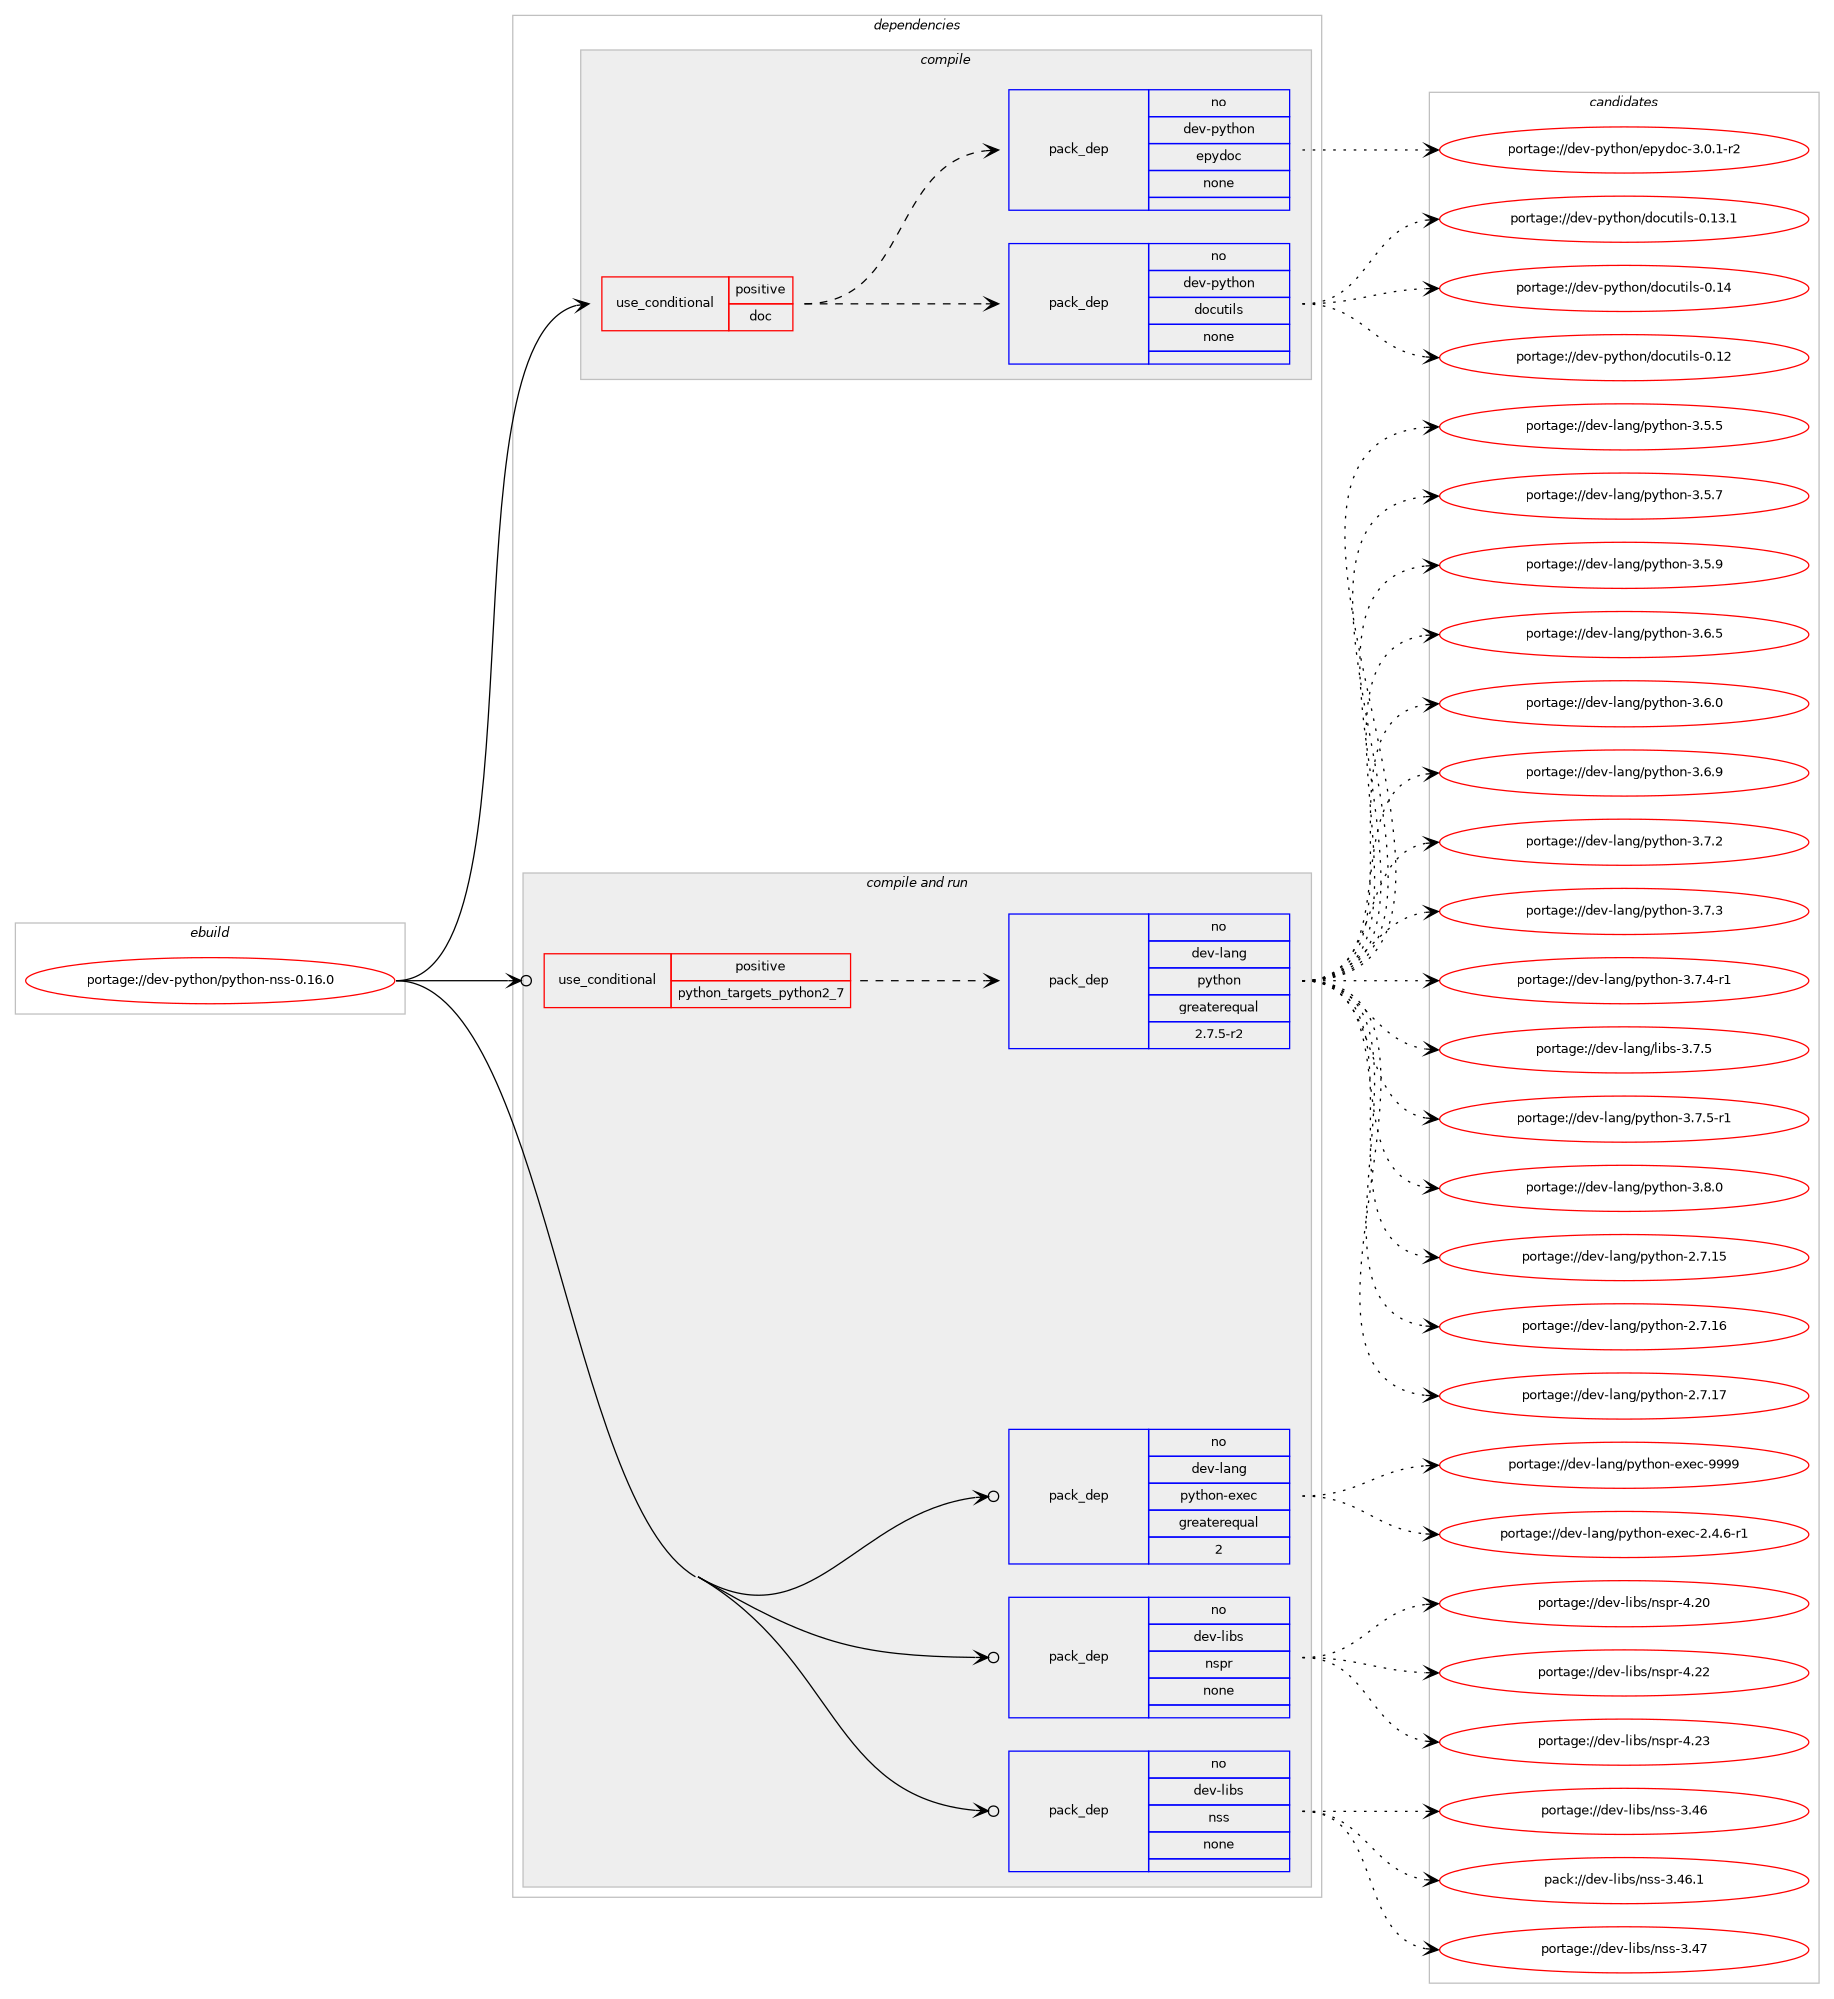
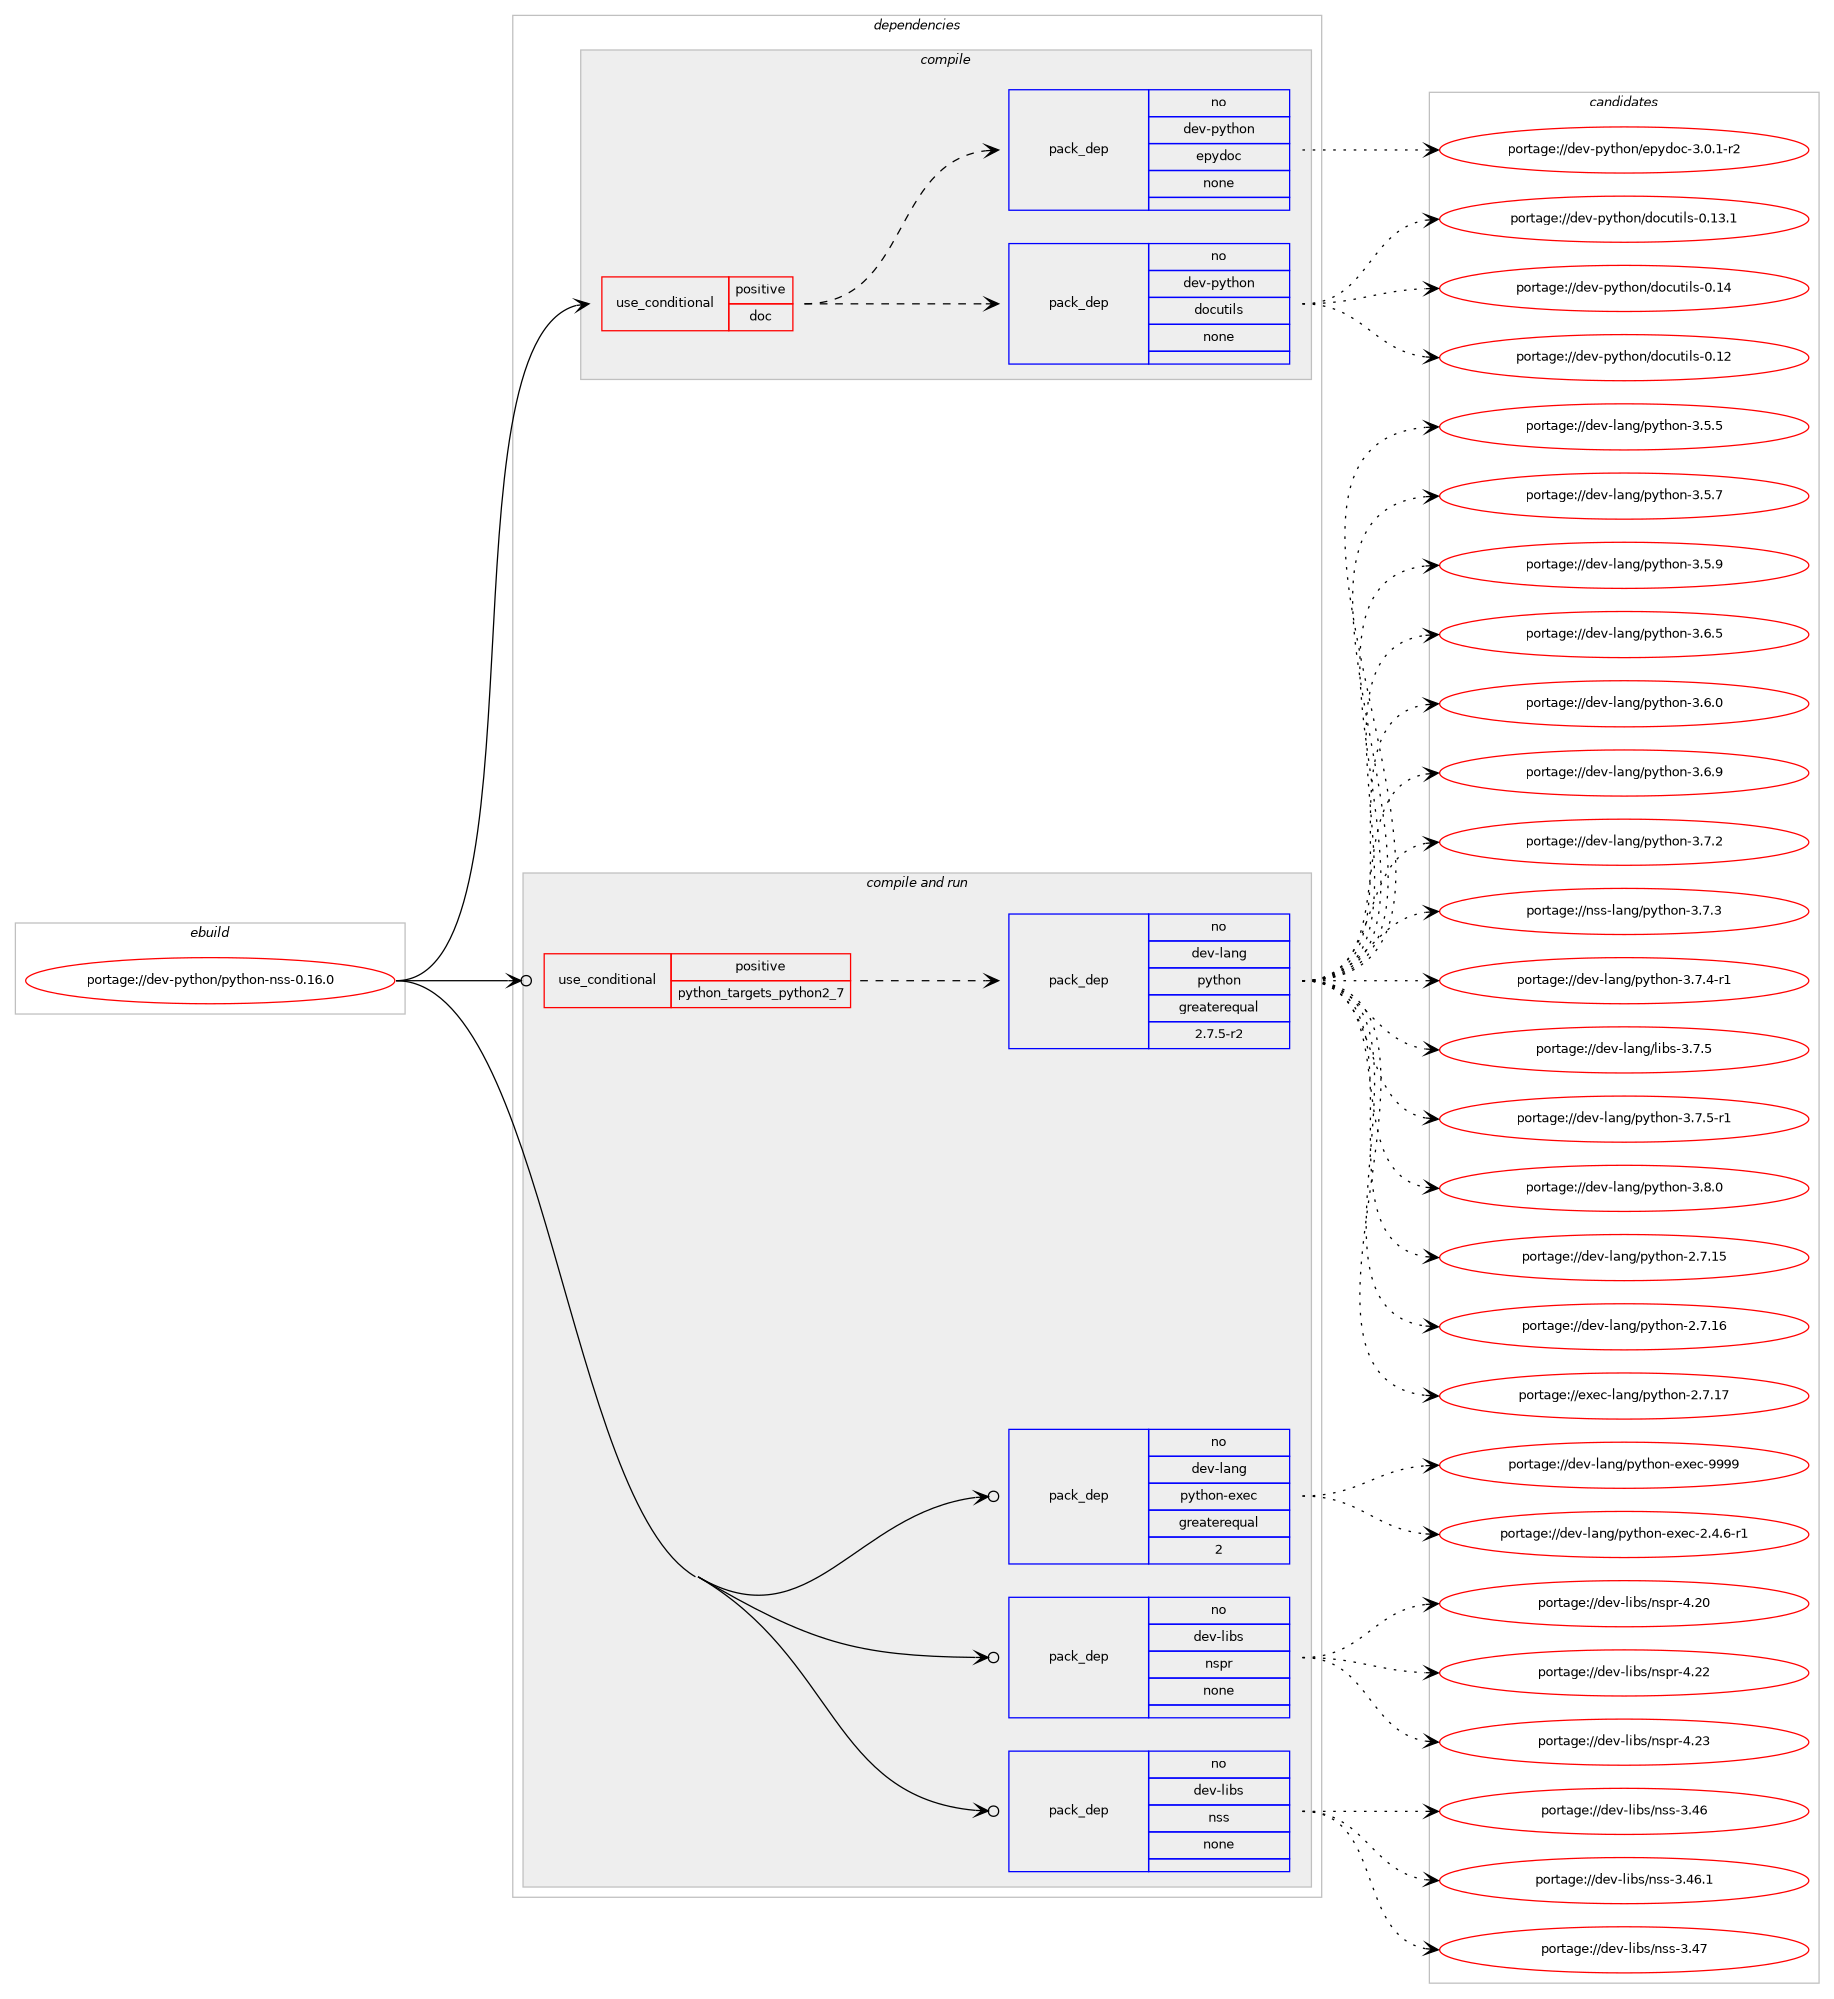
(1624, 911) -> (1624, 911)
(1624, 1396) -> (1624, 1396)
(1624, 1881) -> (1624, 1881)
